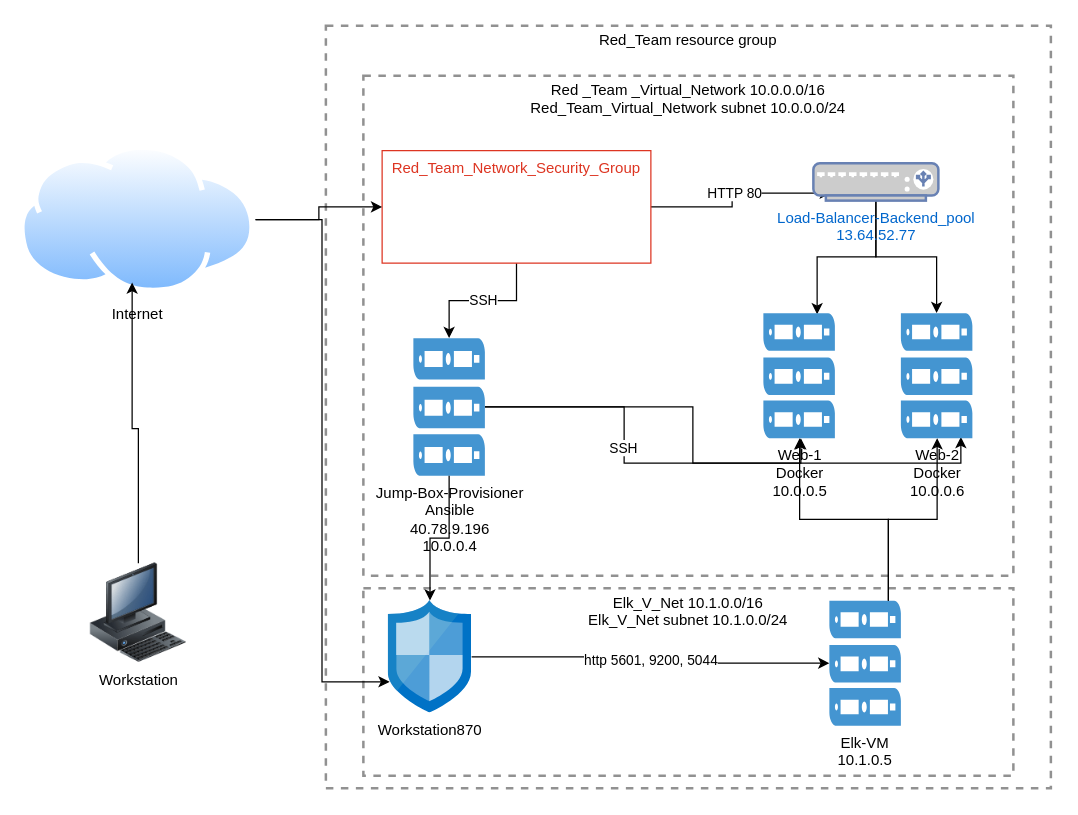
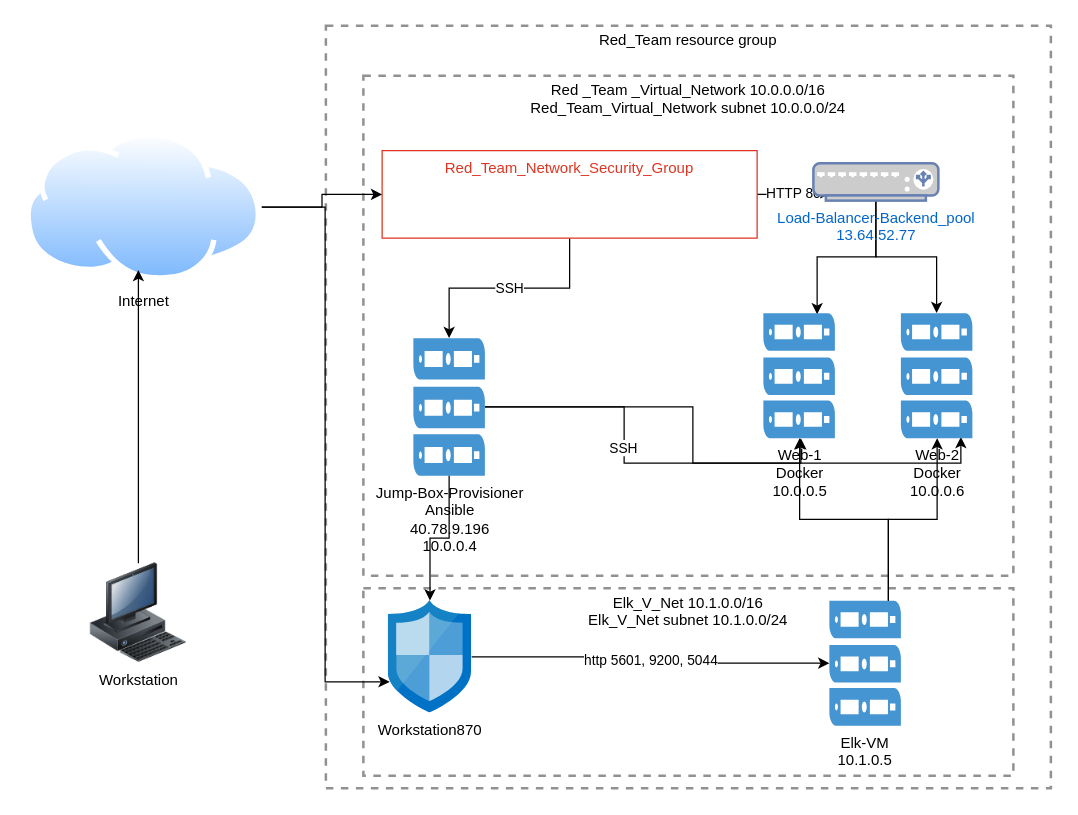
(516, 207) -> (569, 194)
(137, 219) -> (144, 207)
